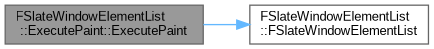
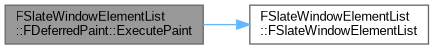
(104, 25) -> (104, 25)
